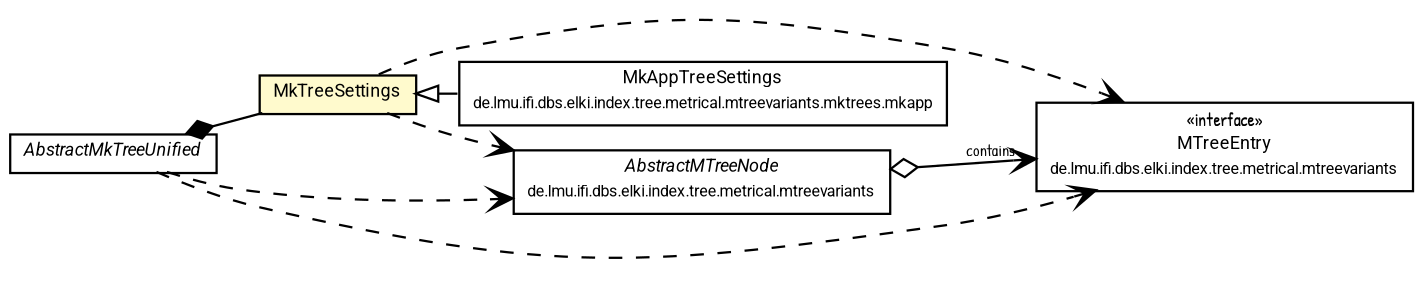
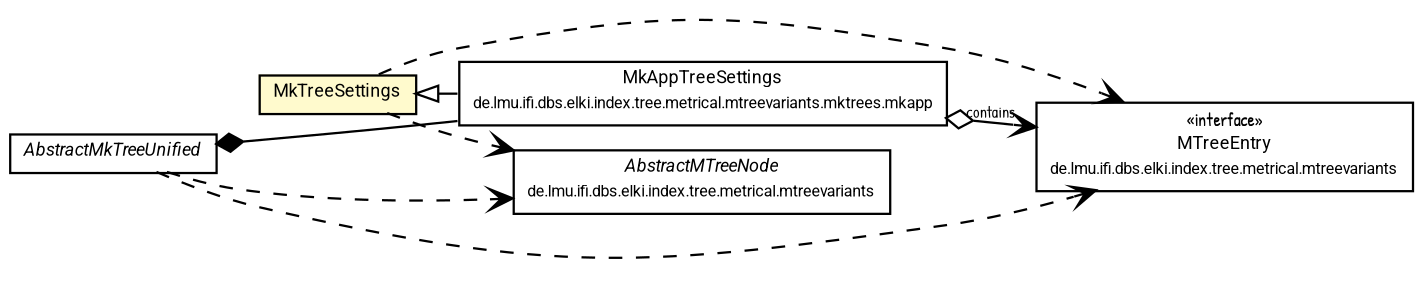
(238, 120) -> (351, 132)
(966, 164) -> (993, 123)
